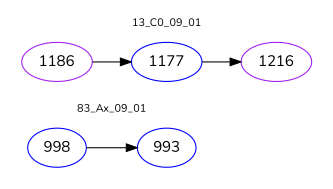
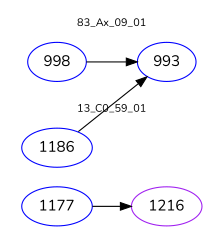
(167, 23) -> (112, 109)
(57, 62) -> (57, 148)
(106, 62) -> (108, 108)
